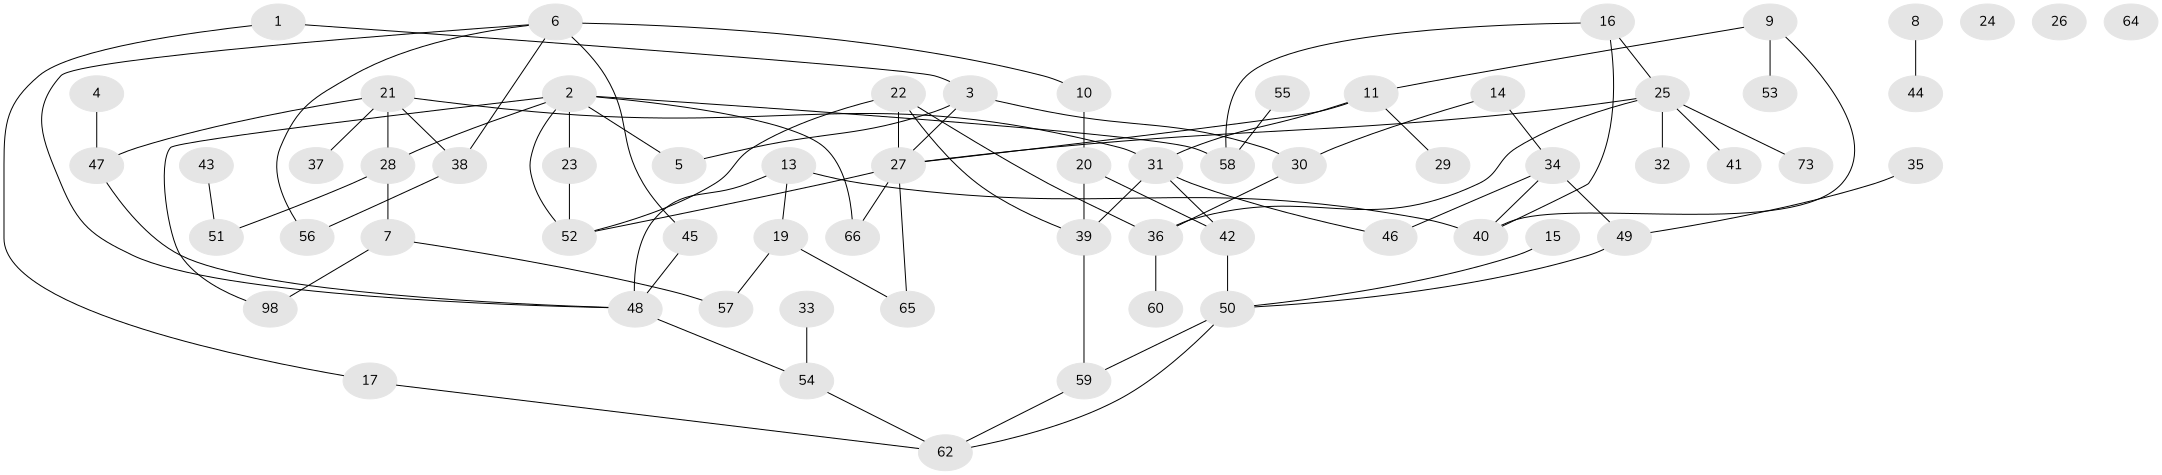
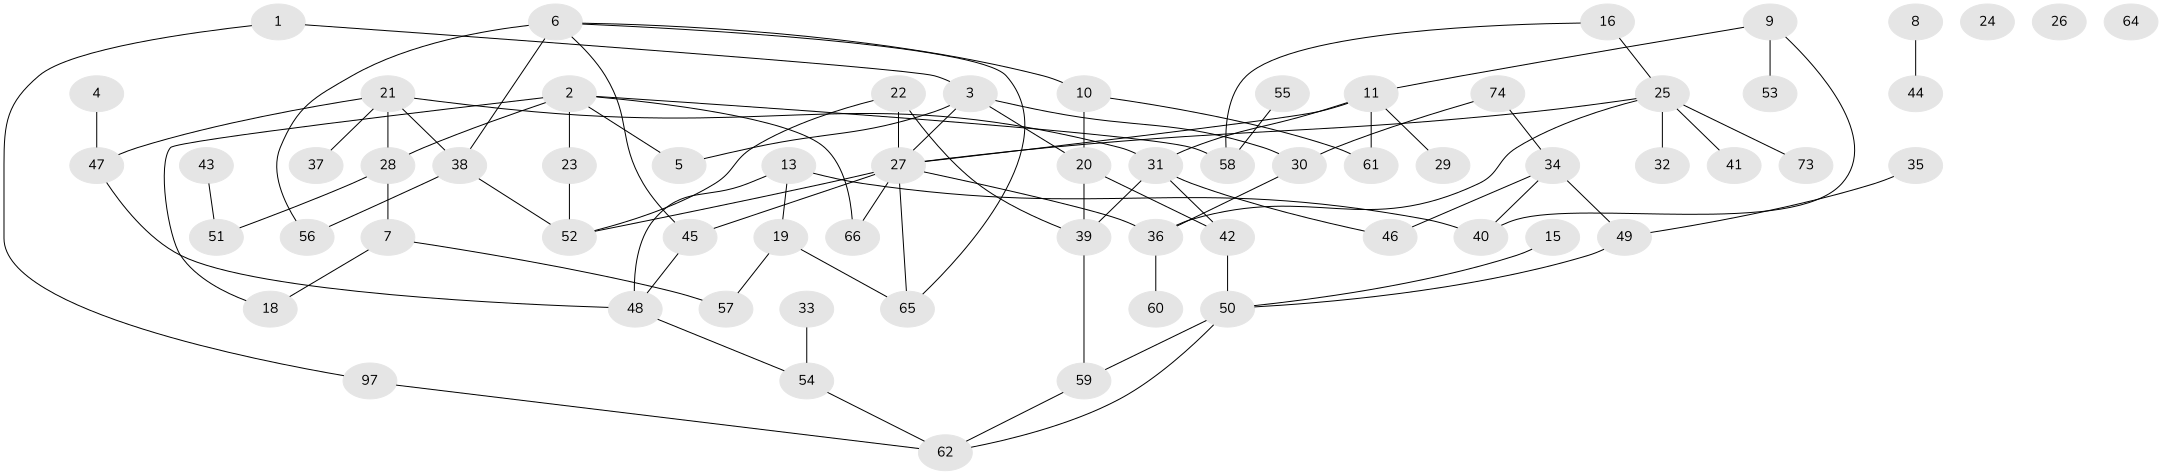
(1498, 94) -> (1498, 94)
none -> (1036, 135)
(1601, 161) -> none
(530, 166) -> (515, 202)
none -> (1371, 166)
(1024, 170) -> (999, 188)
(60, 182) -> (1005, 75)
none -> (794, 201)
(270, 309) -> (270, 309)
(370, 381) -> (370, 381)
